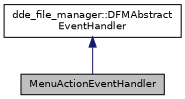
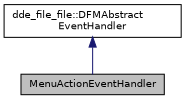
(93, 21) -> (93, 21)
